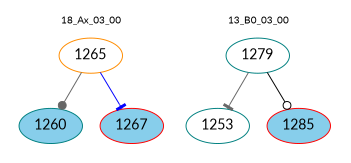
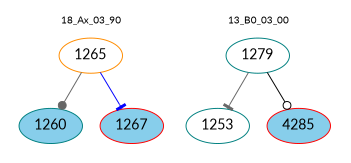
(91, 21) -> (91, 21)
(299, 126) -> (299, 126)
